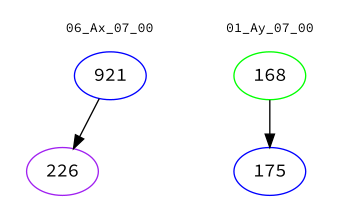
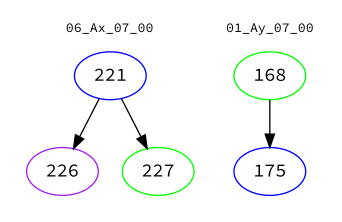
(110, 76) -> (110, 76)
none -> (158, 171)
